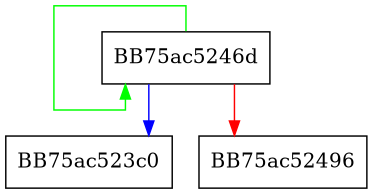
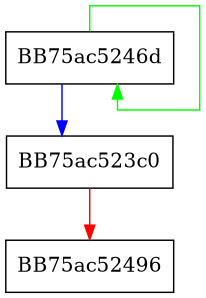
(234, 103) -> (90, 207)
